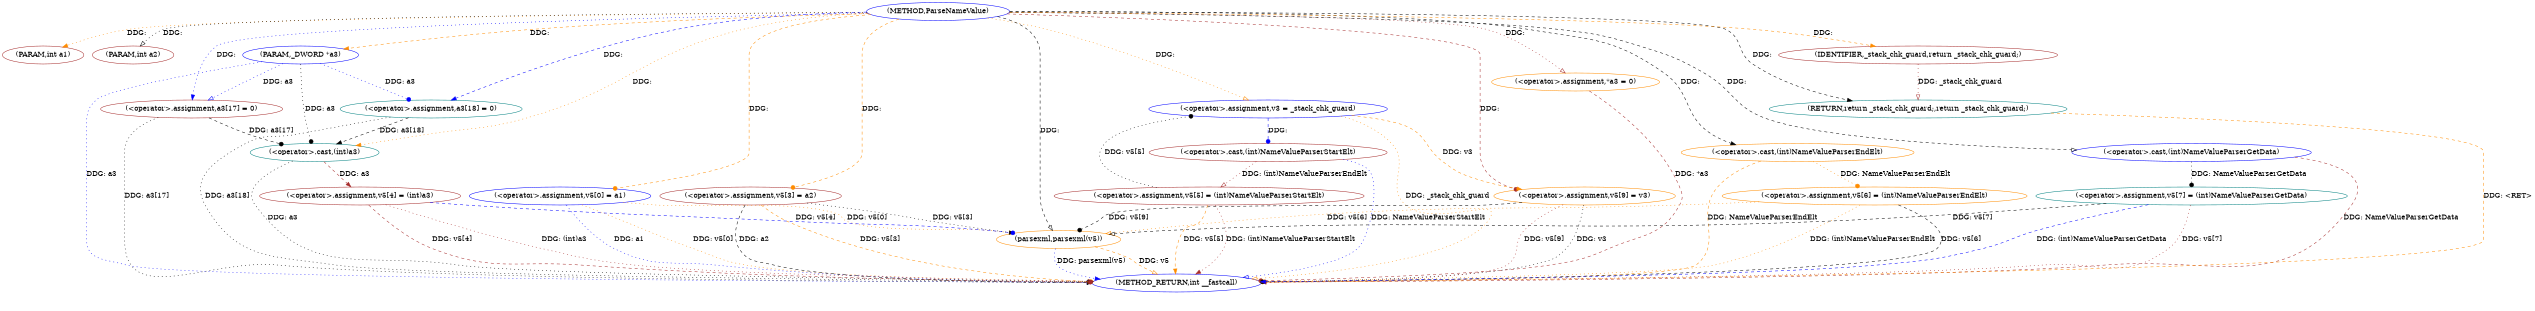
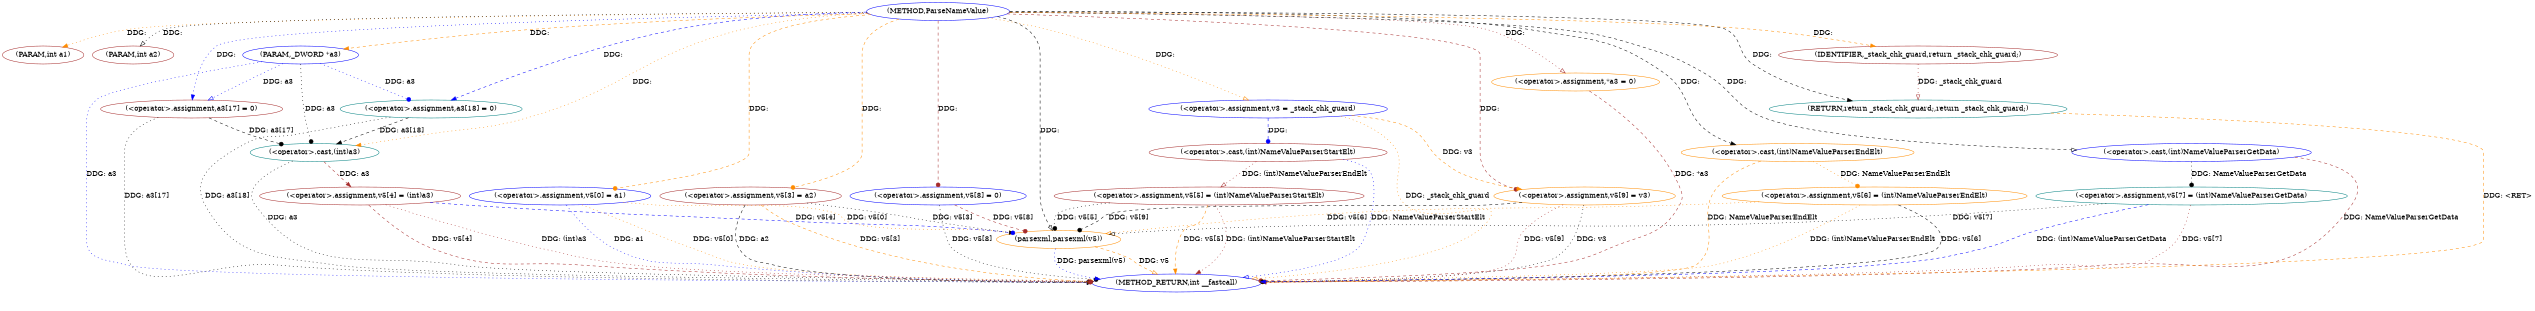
(1107, 141) -> (1076, 207)
none -> (938, 196)
(1611, 226) -> (1611, 226)
